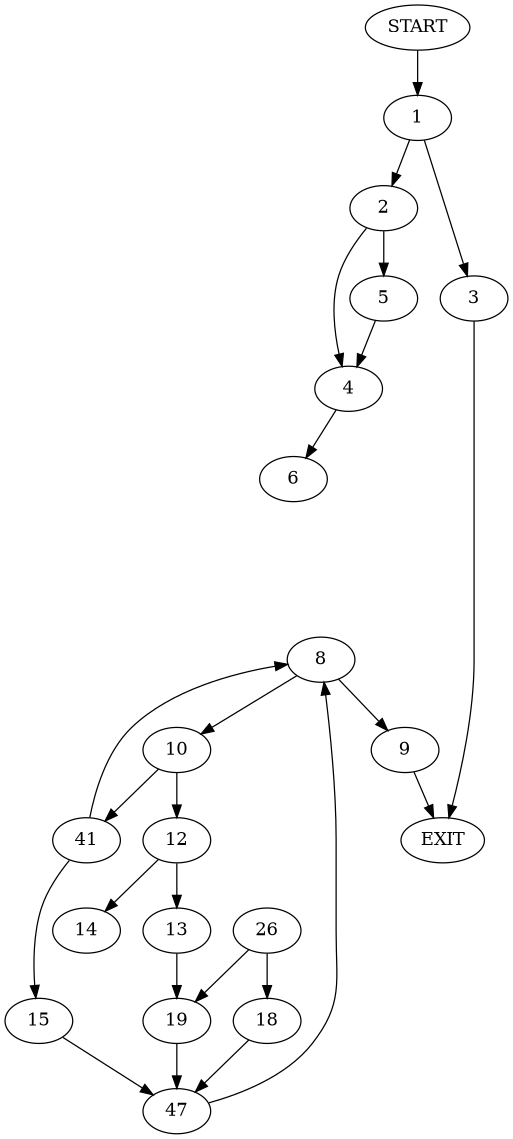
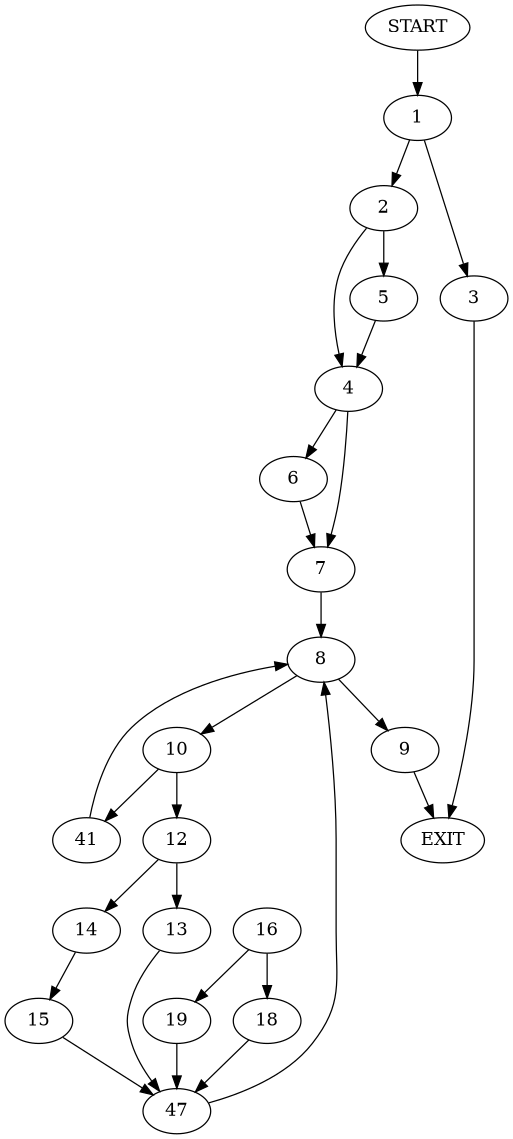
none -> (321, 569)
(38, 919) -> (66, 970)
(267, 931) -> (267, 931)
(177, 970) -> (128, 1014)
